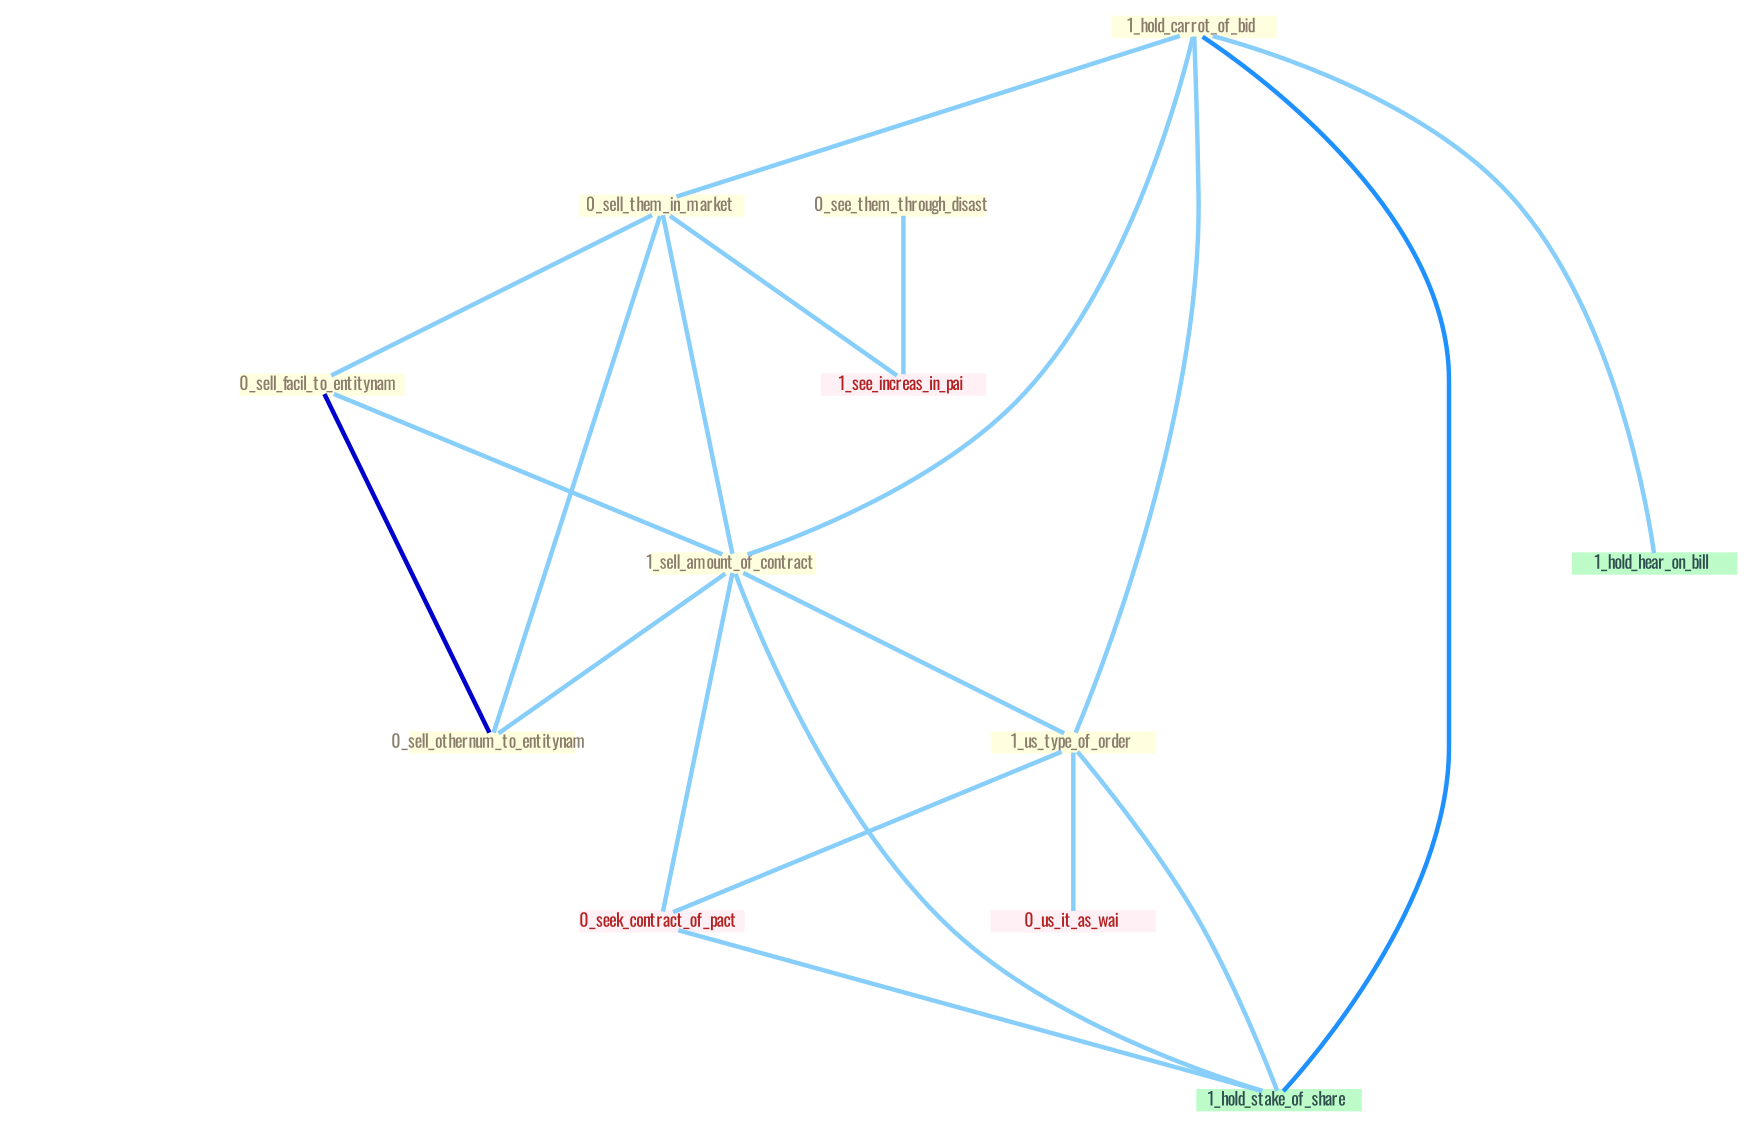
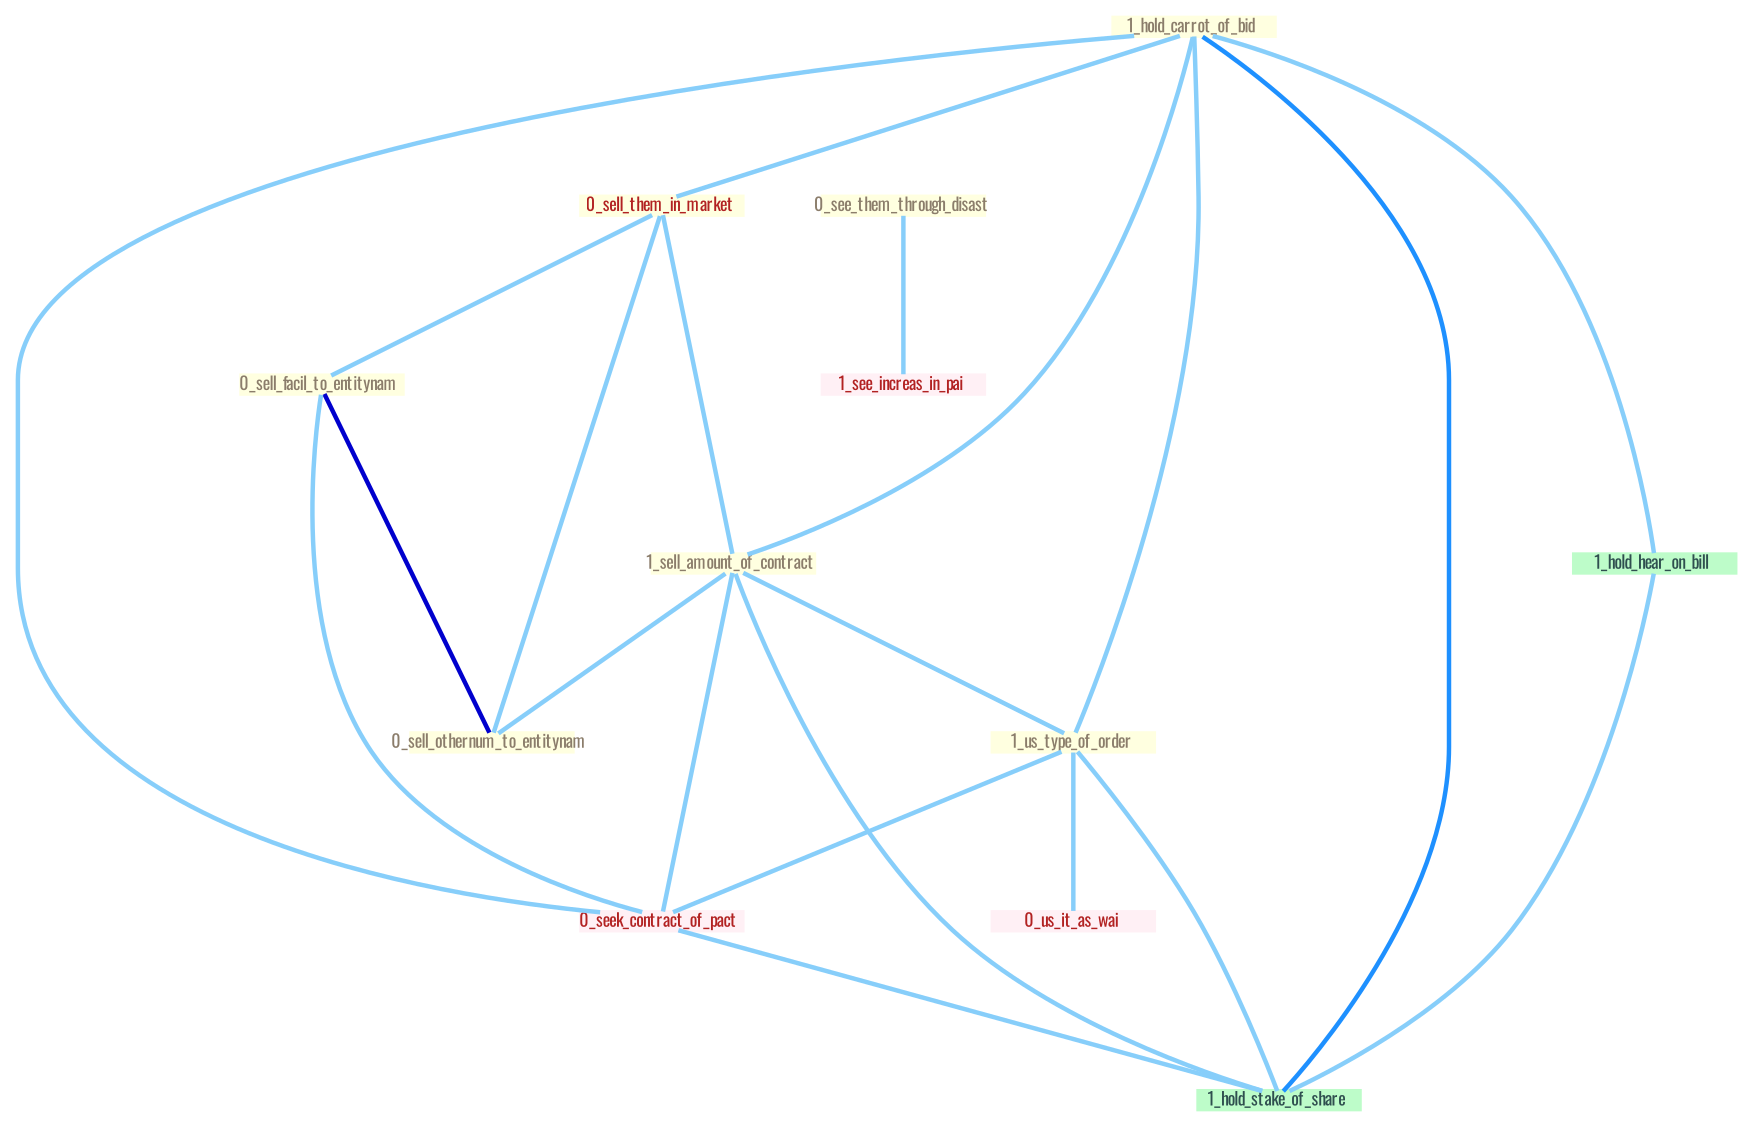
(662, 206) -> (662, 206)
none -> (102, 268)
(783, 296) -> none
(528, 474) -> (360, 731)
none -> (1543, 885)
